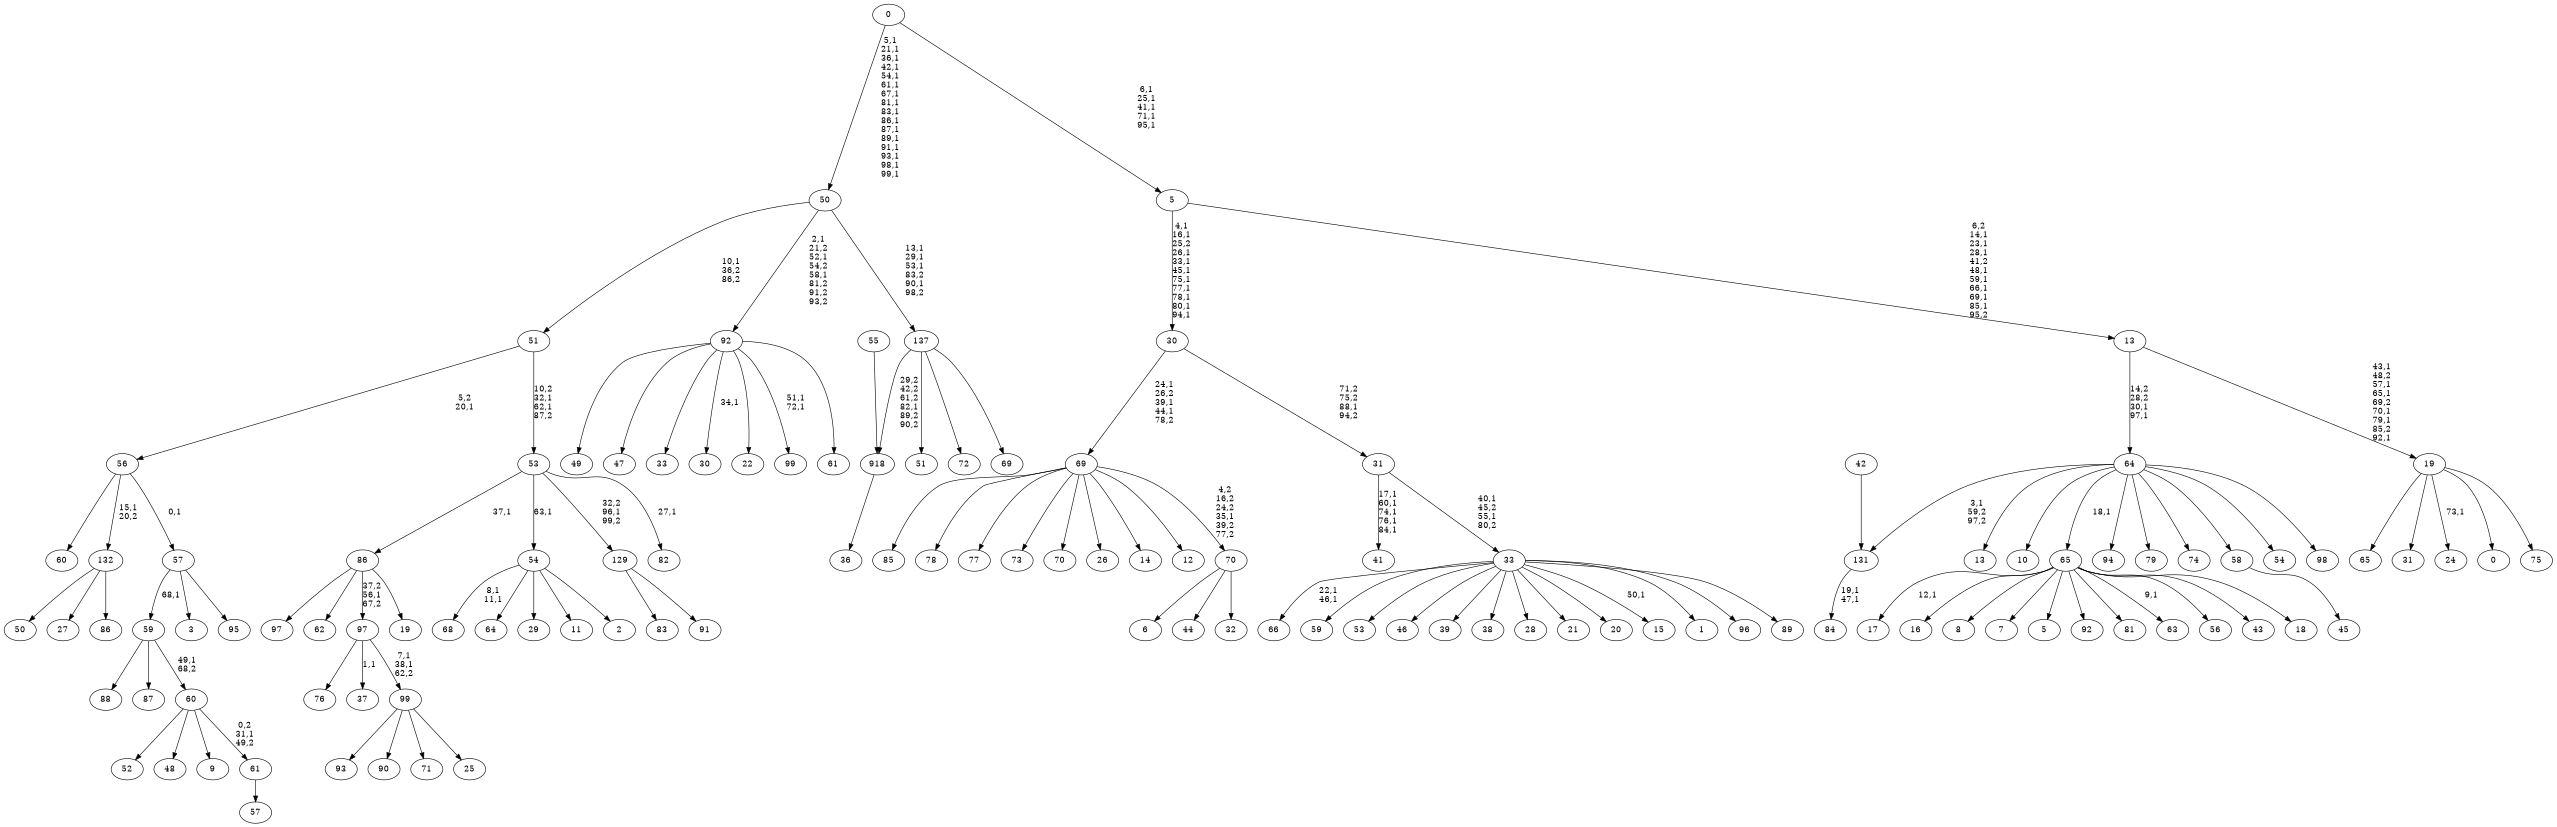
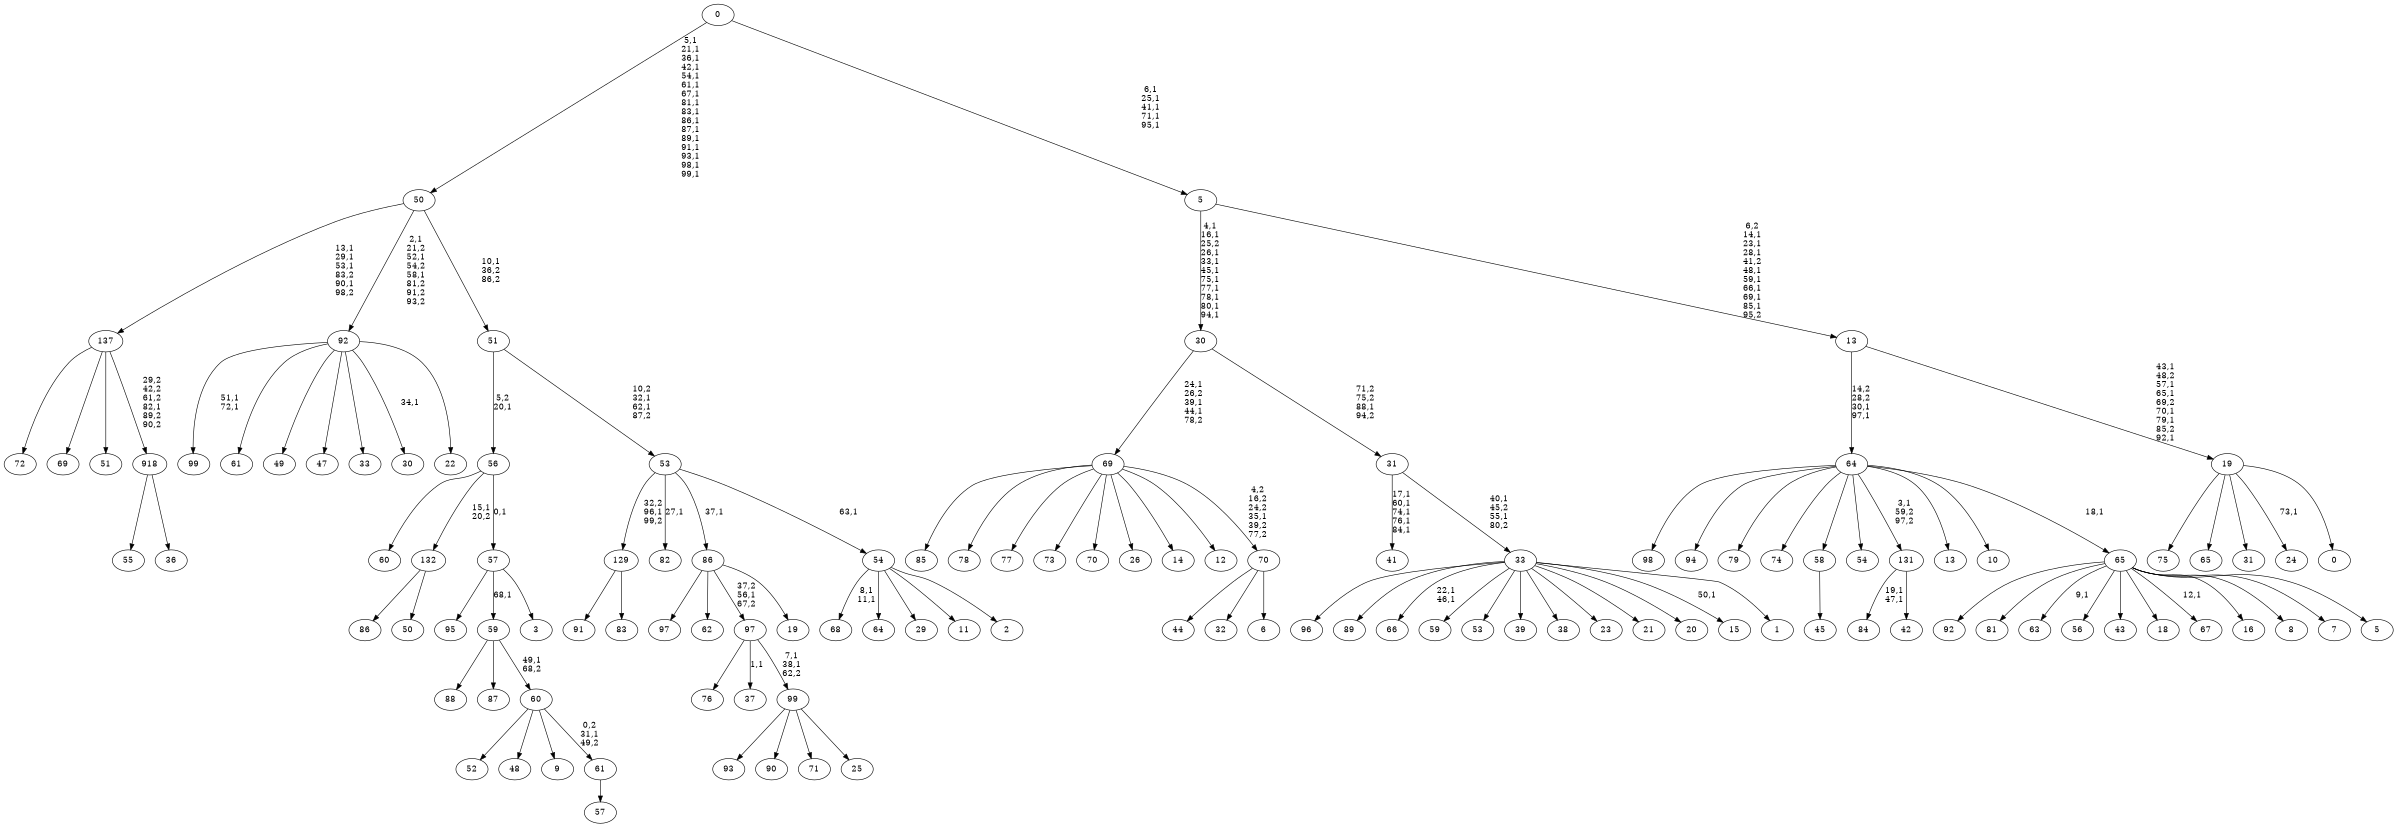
(876, 400) -> (140, 510)
(1861, 509) -> (1906, 592)
(63, 630) -> none
(1402, 630) -> none
(1531, 630) -> (1606, 630)
(1873, 630) -> (2206, 630)
